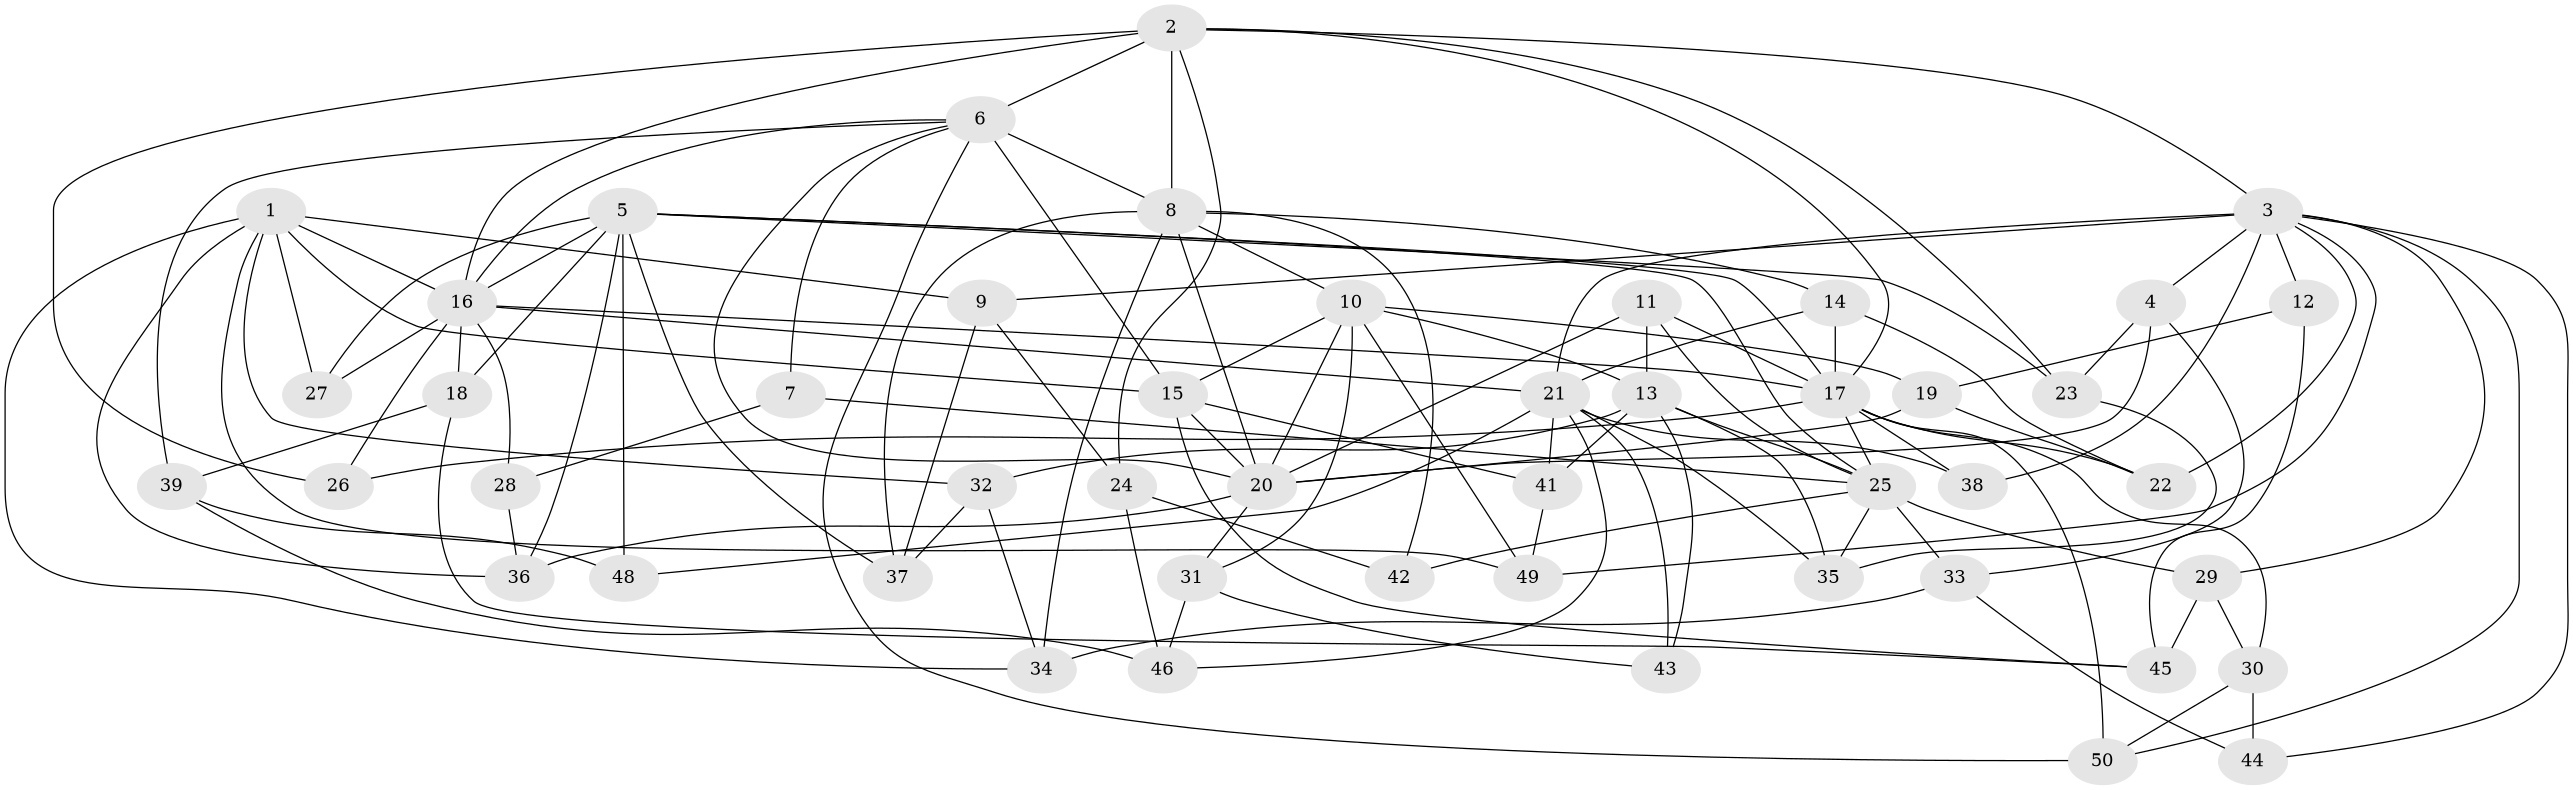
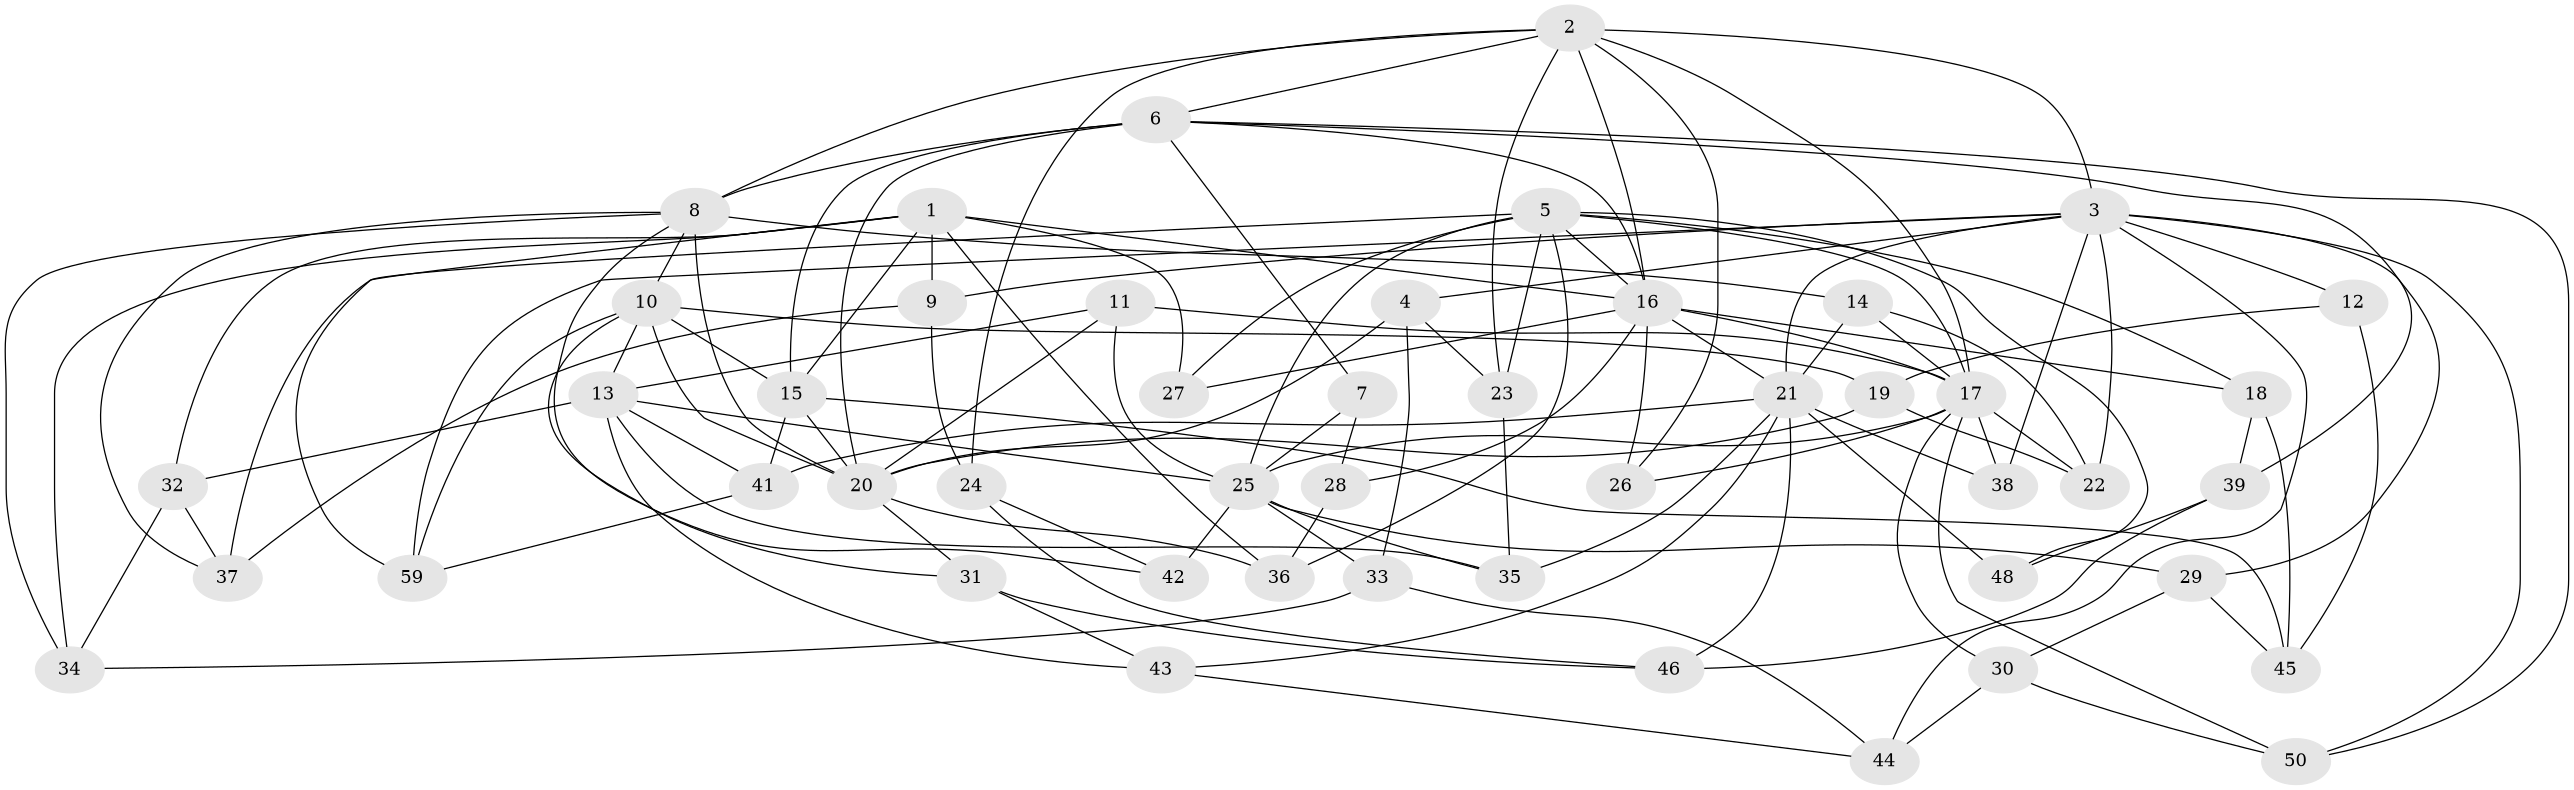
(1528, 578) -> (412, 578)
none -> (1523, 716)
